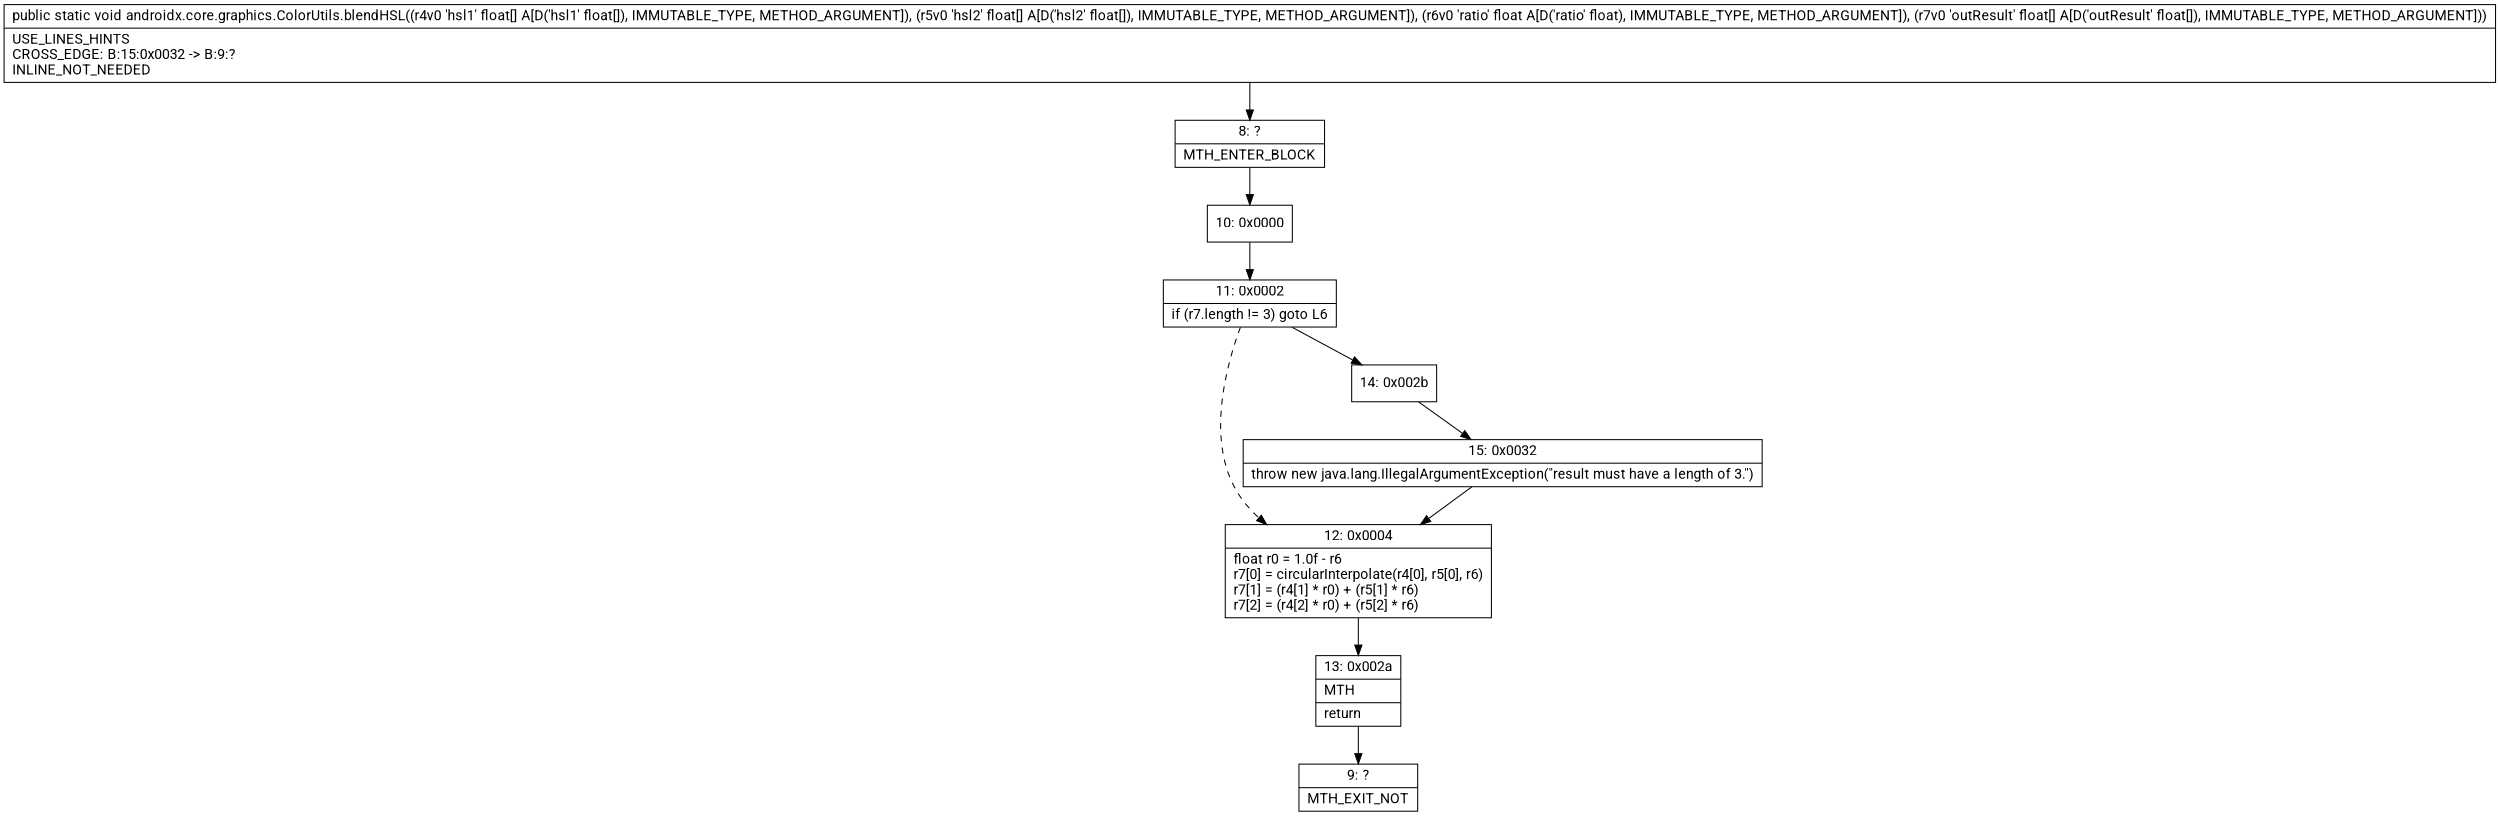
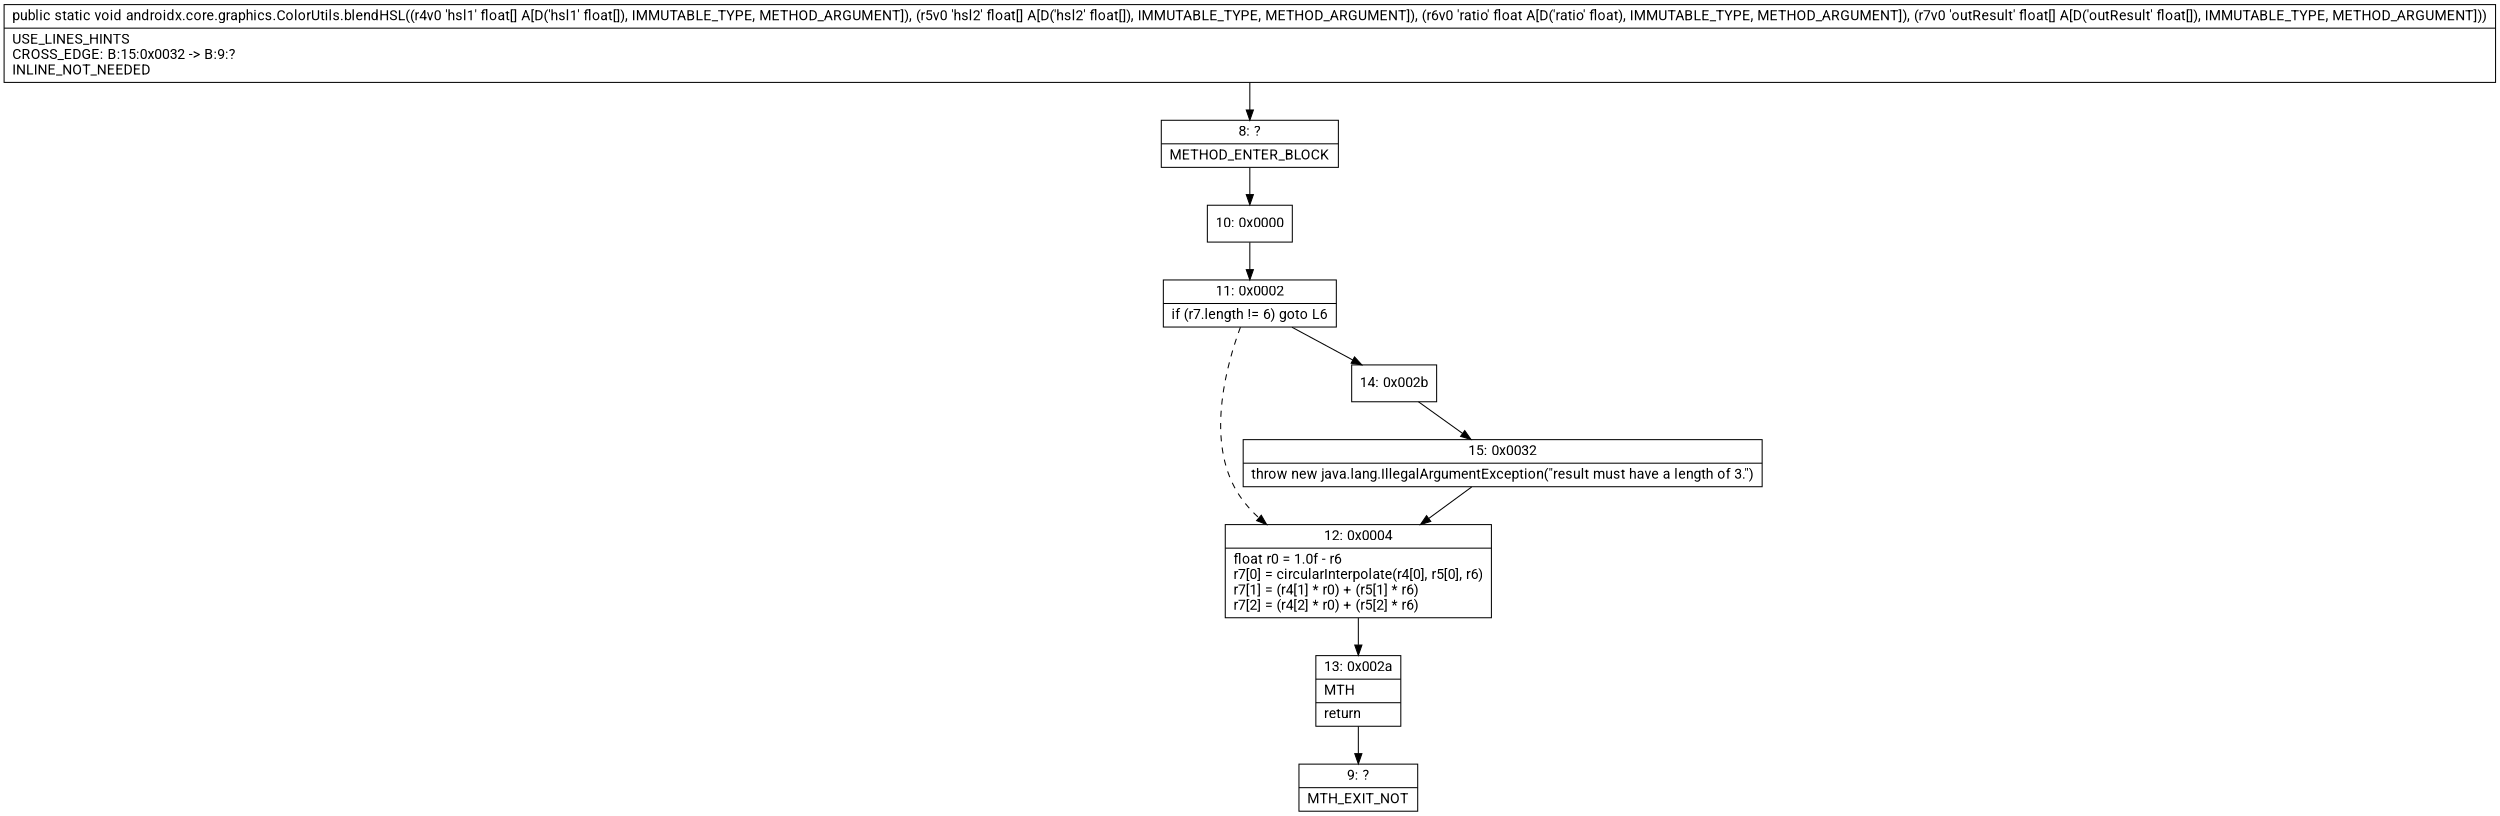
(1250, 155) -> (1250, 155)
(1250, 315) -> (1250, 315)
